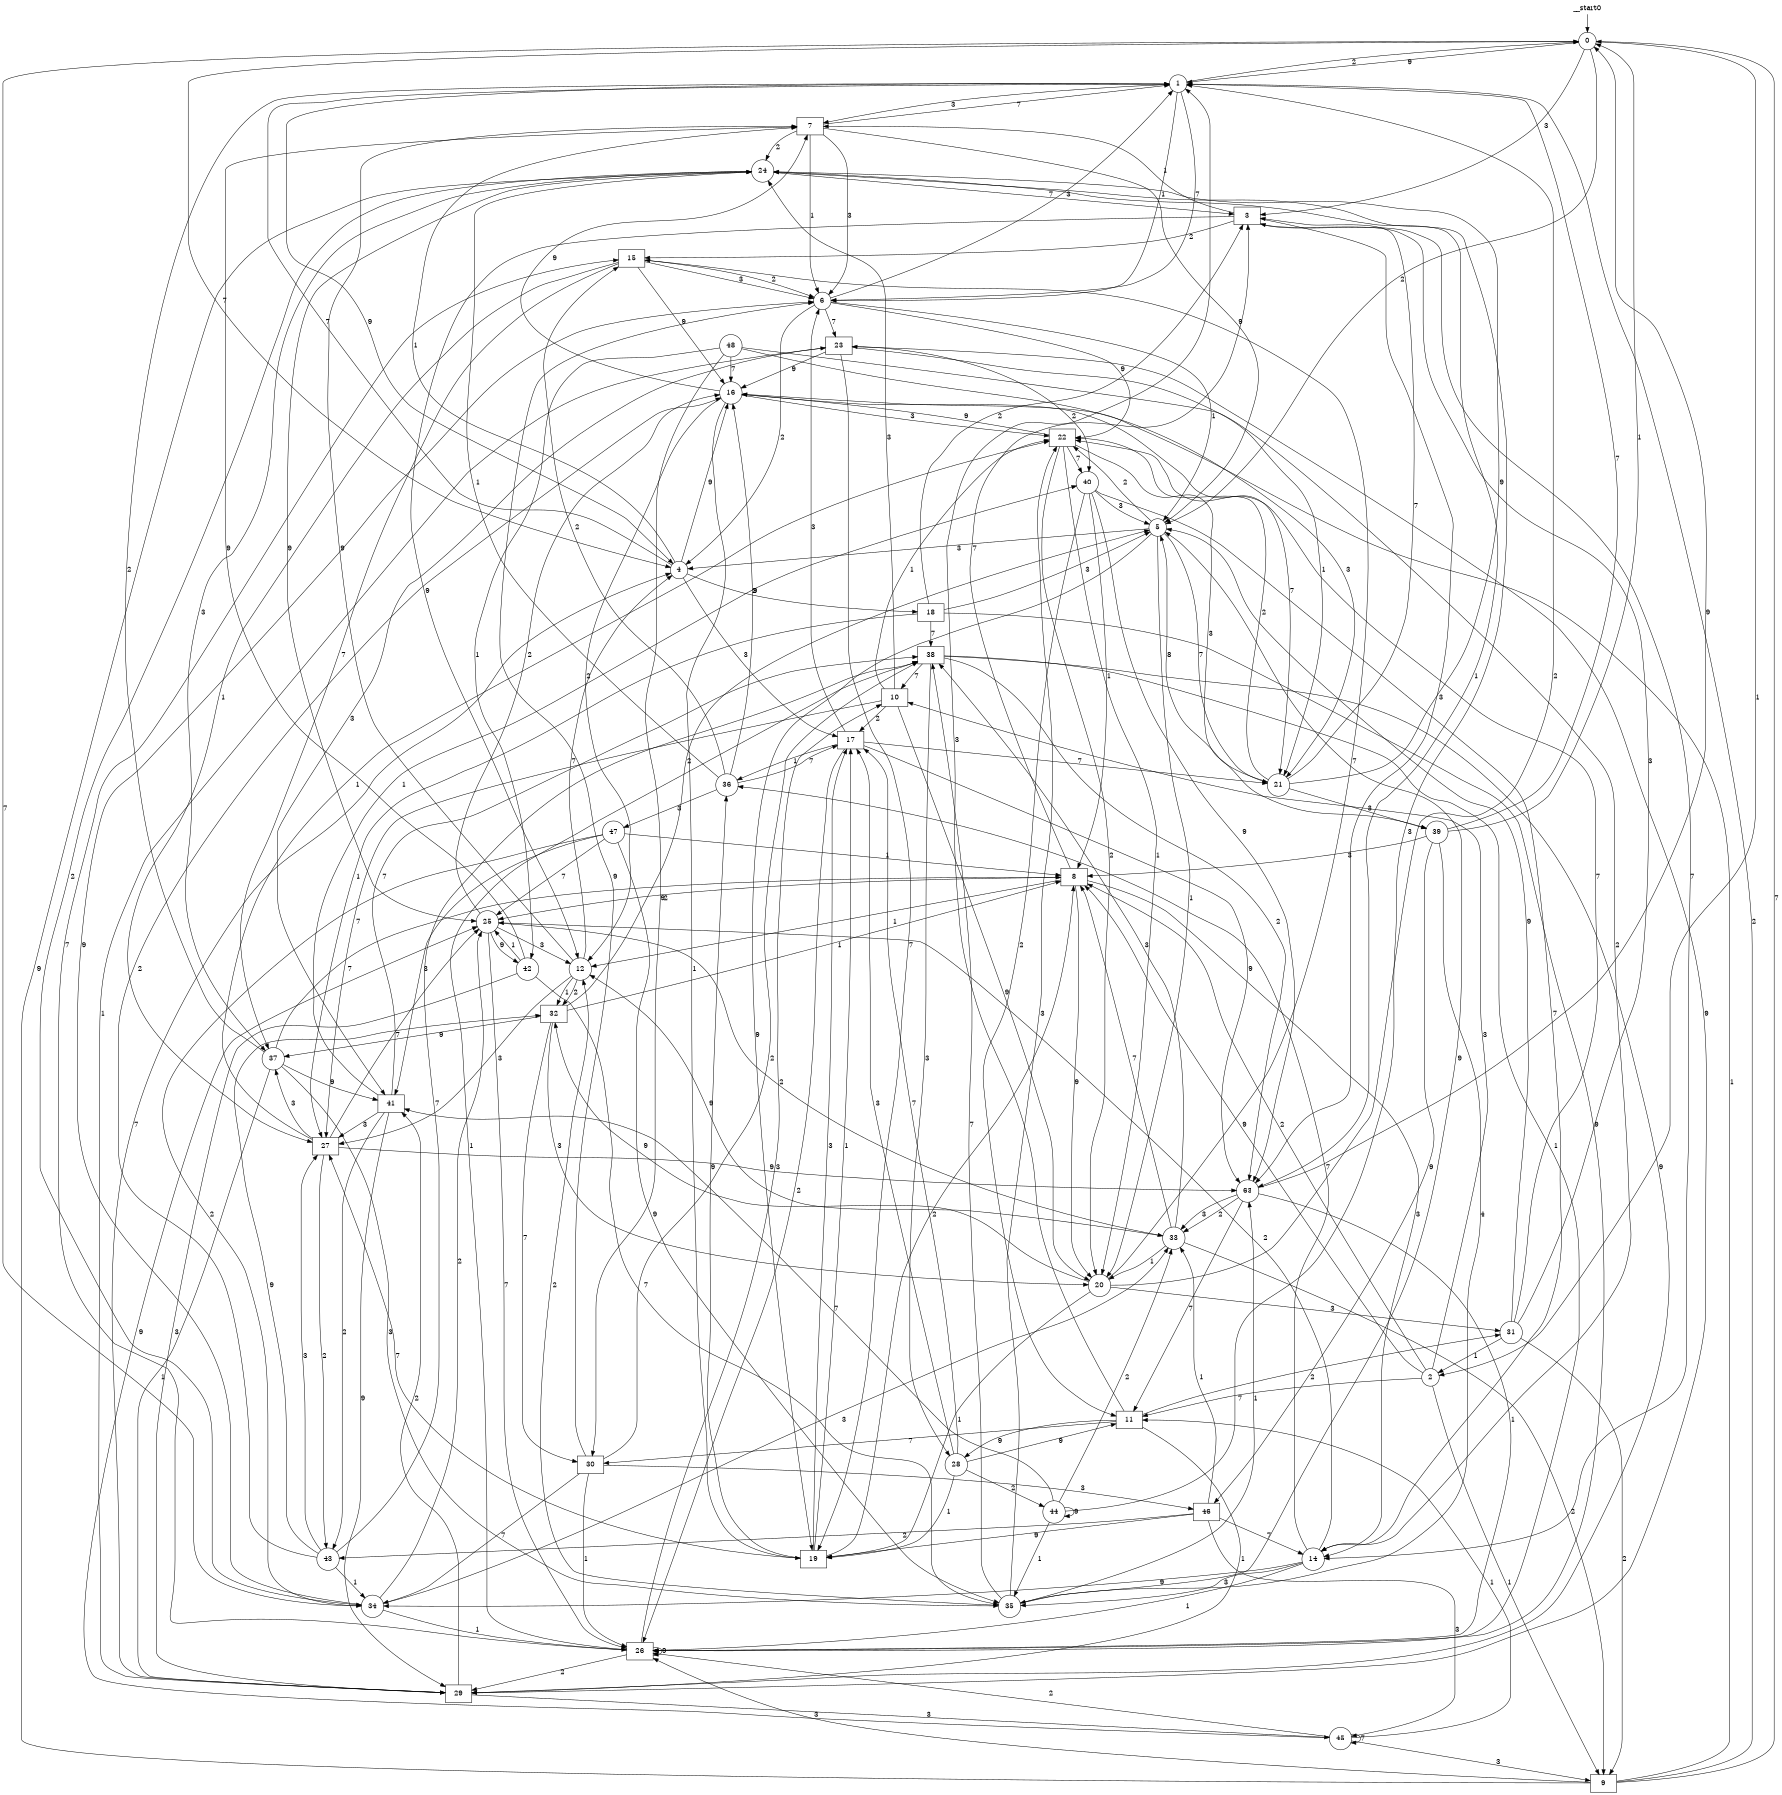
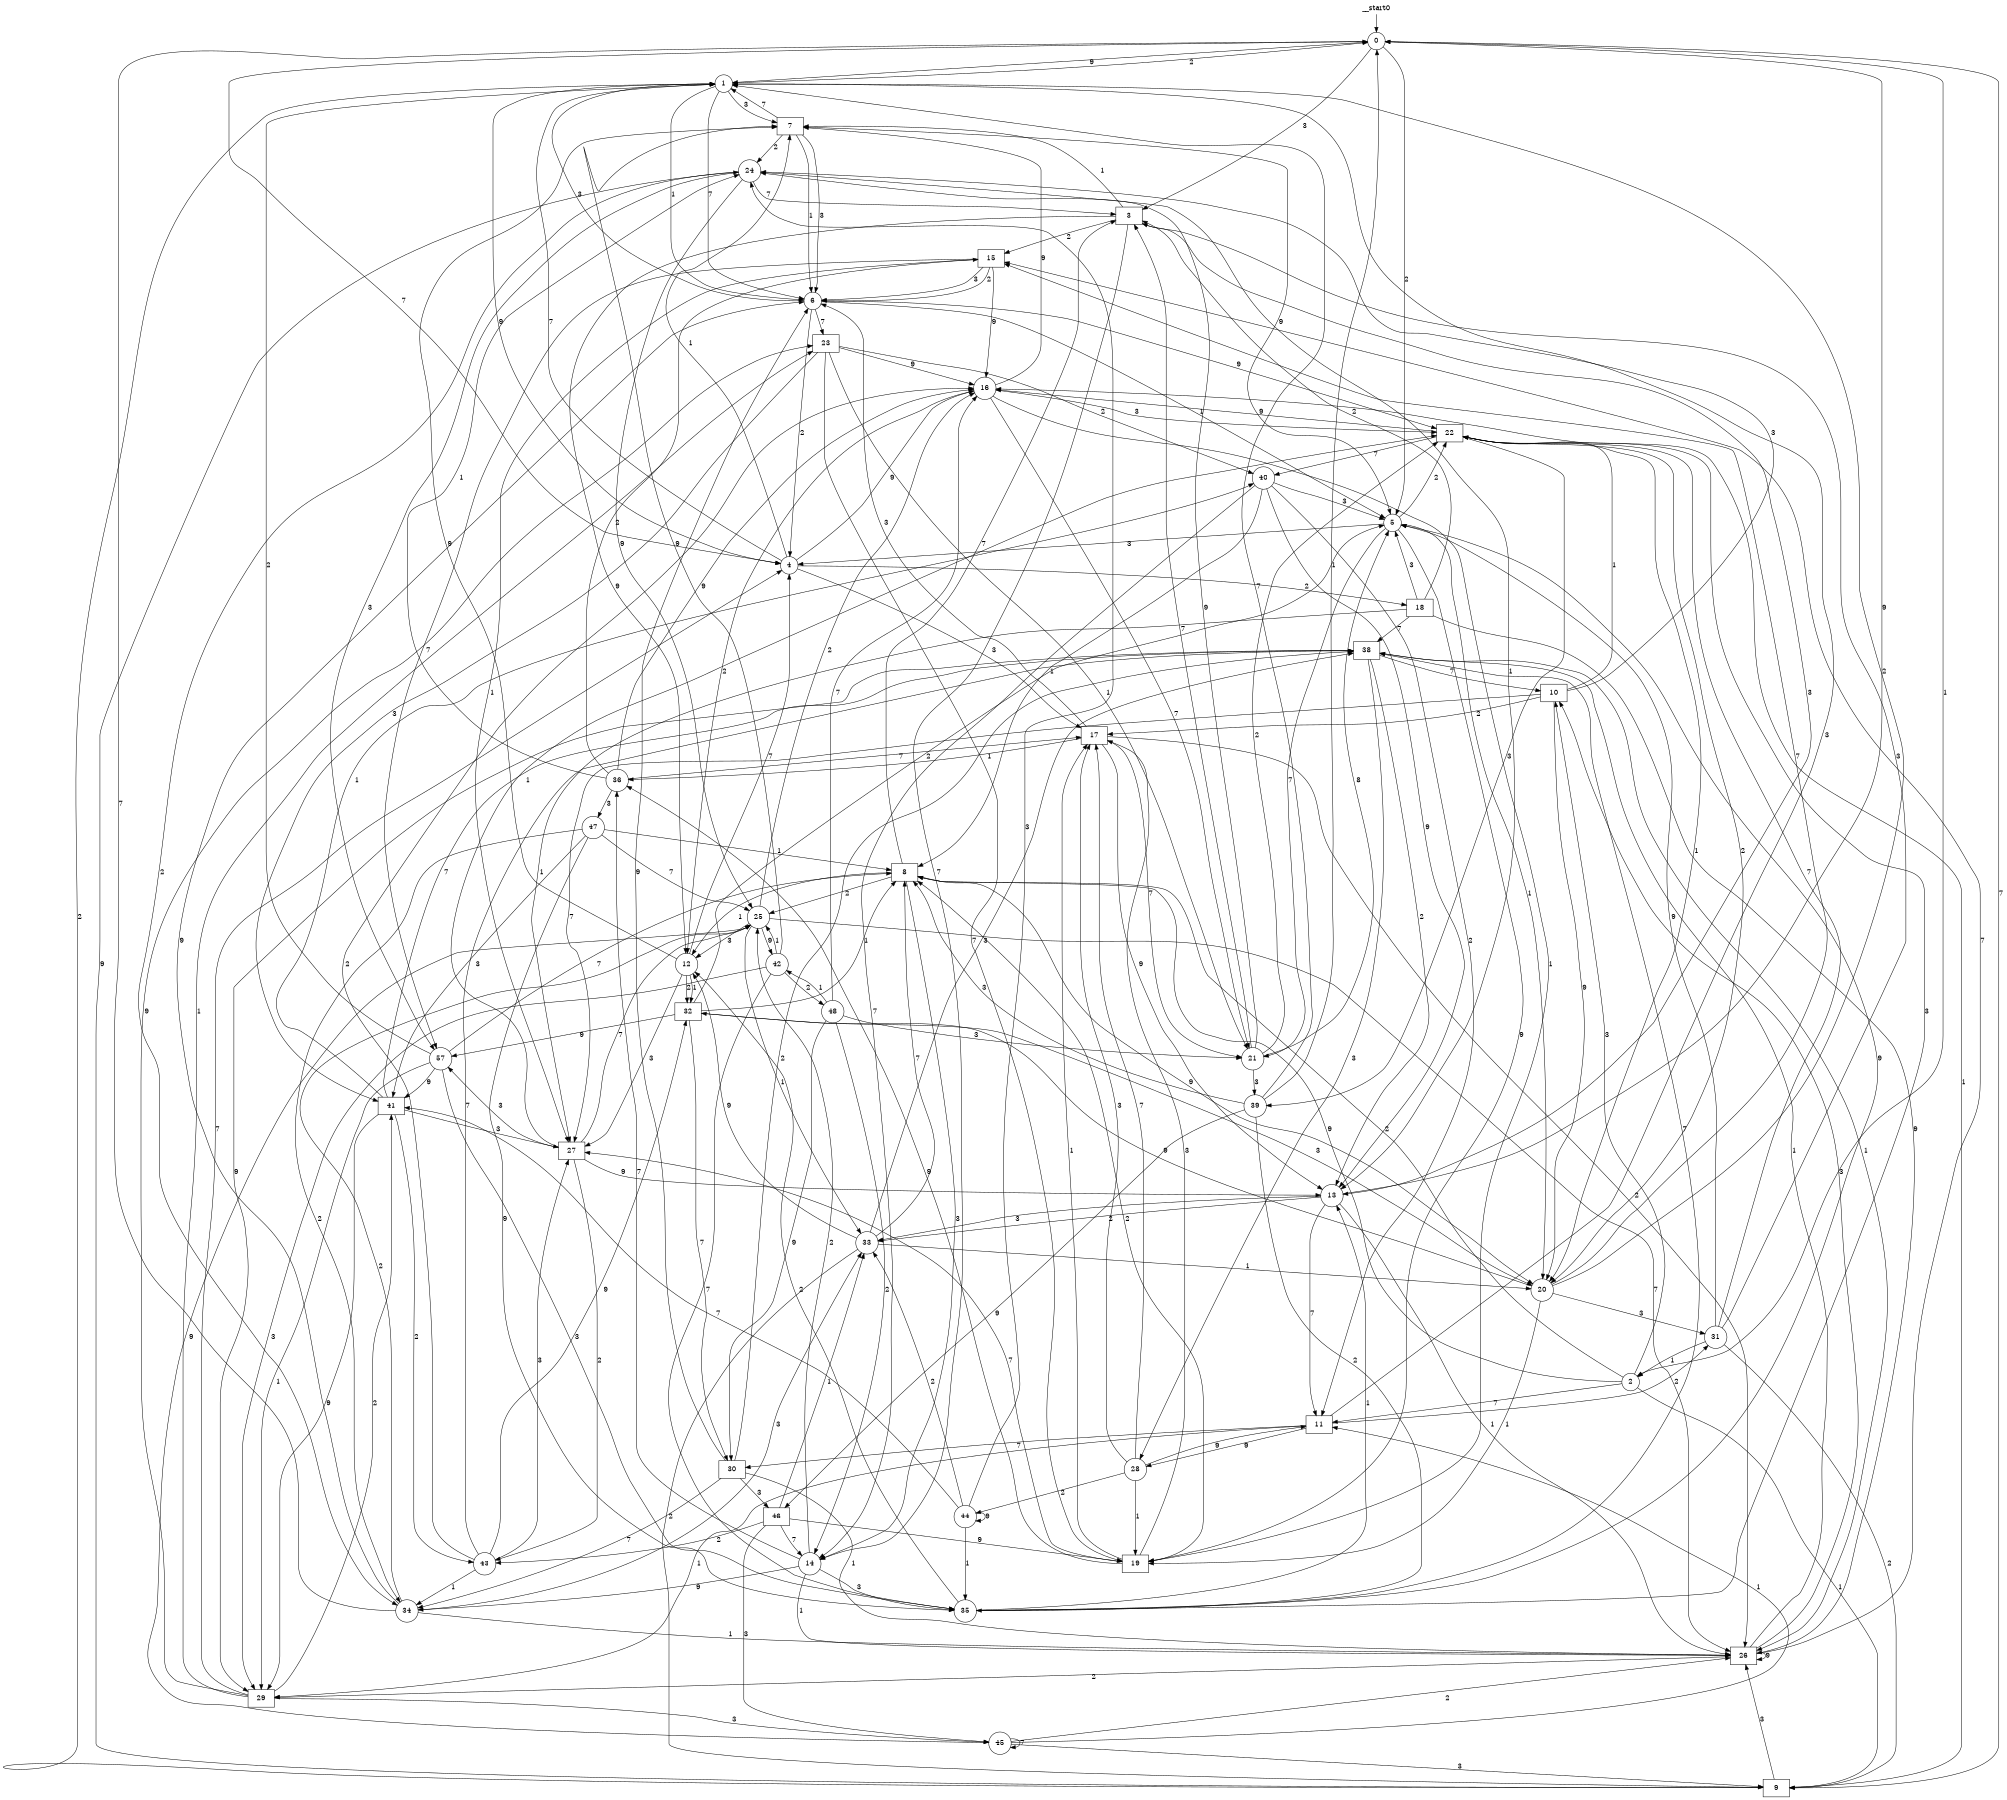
none -> (802, 988)
(273, 1059) -> (441, 1059)
(782, 1082) -> (783, 1082)
(1248, 1191) -> (1332, 1196)
(1483, 1215) -> (1355, 1361)
